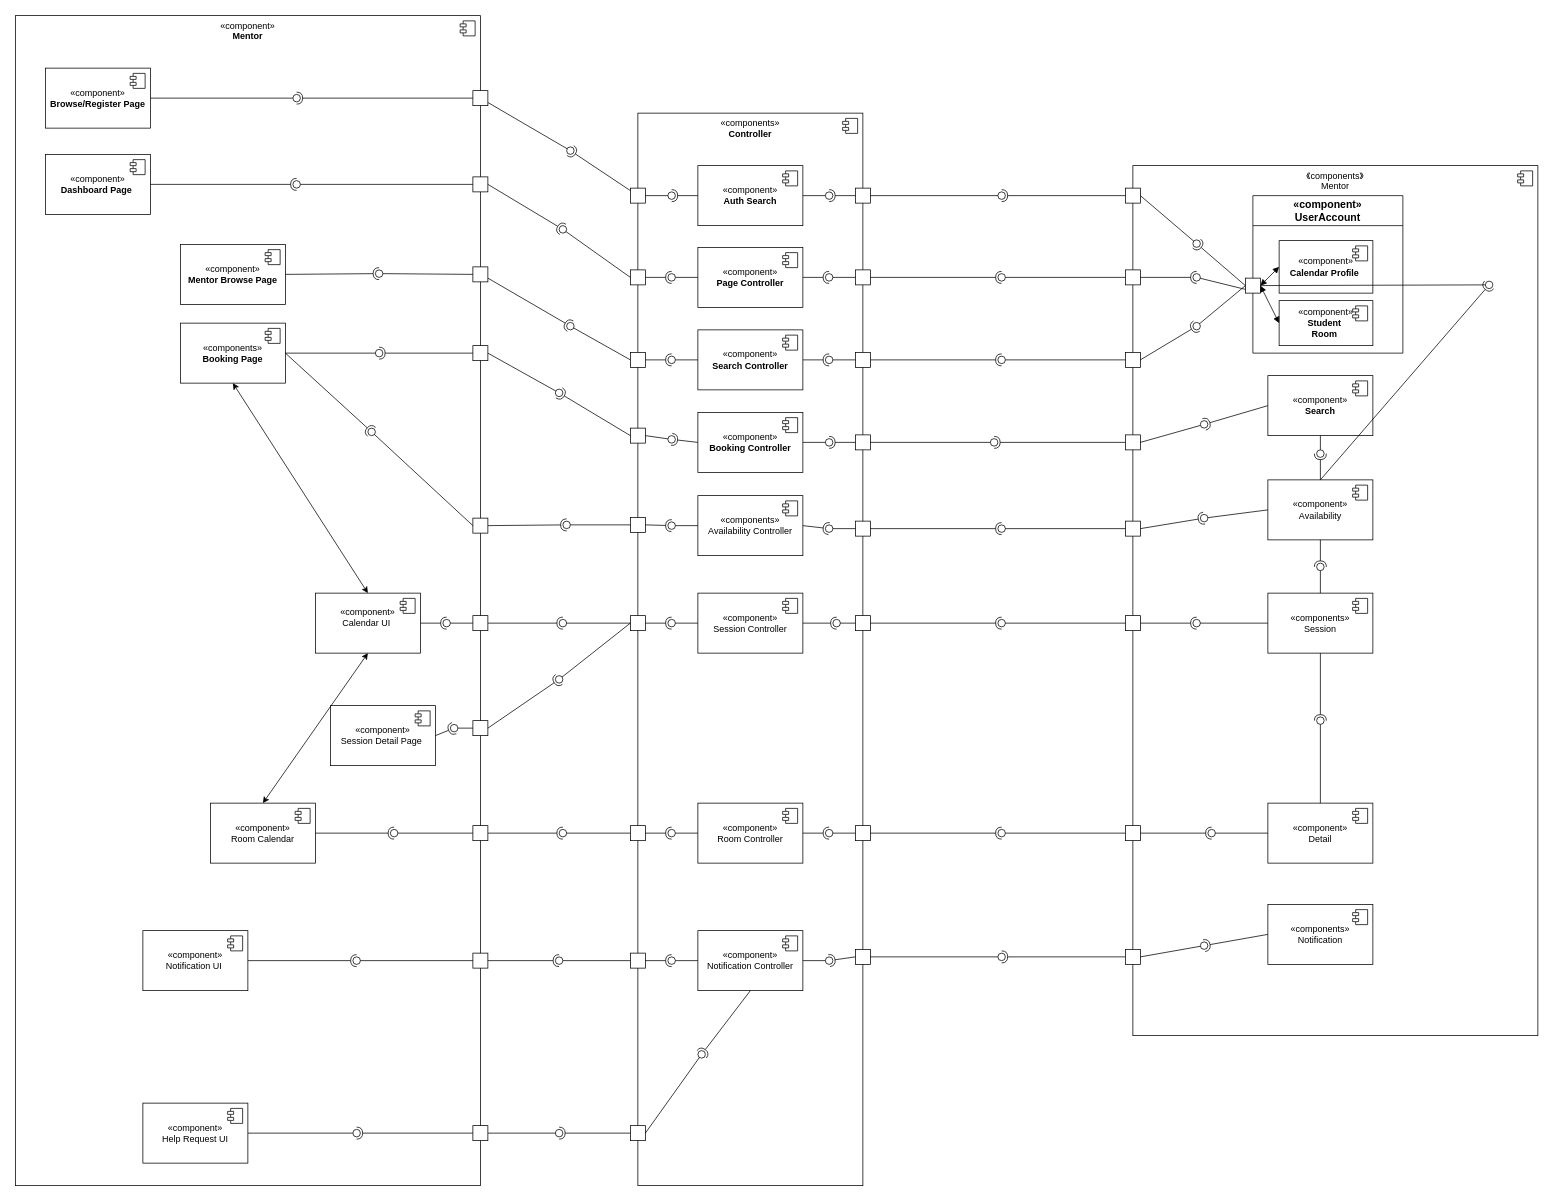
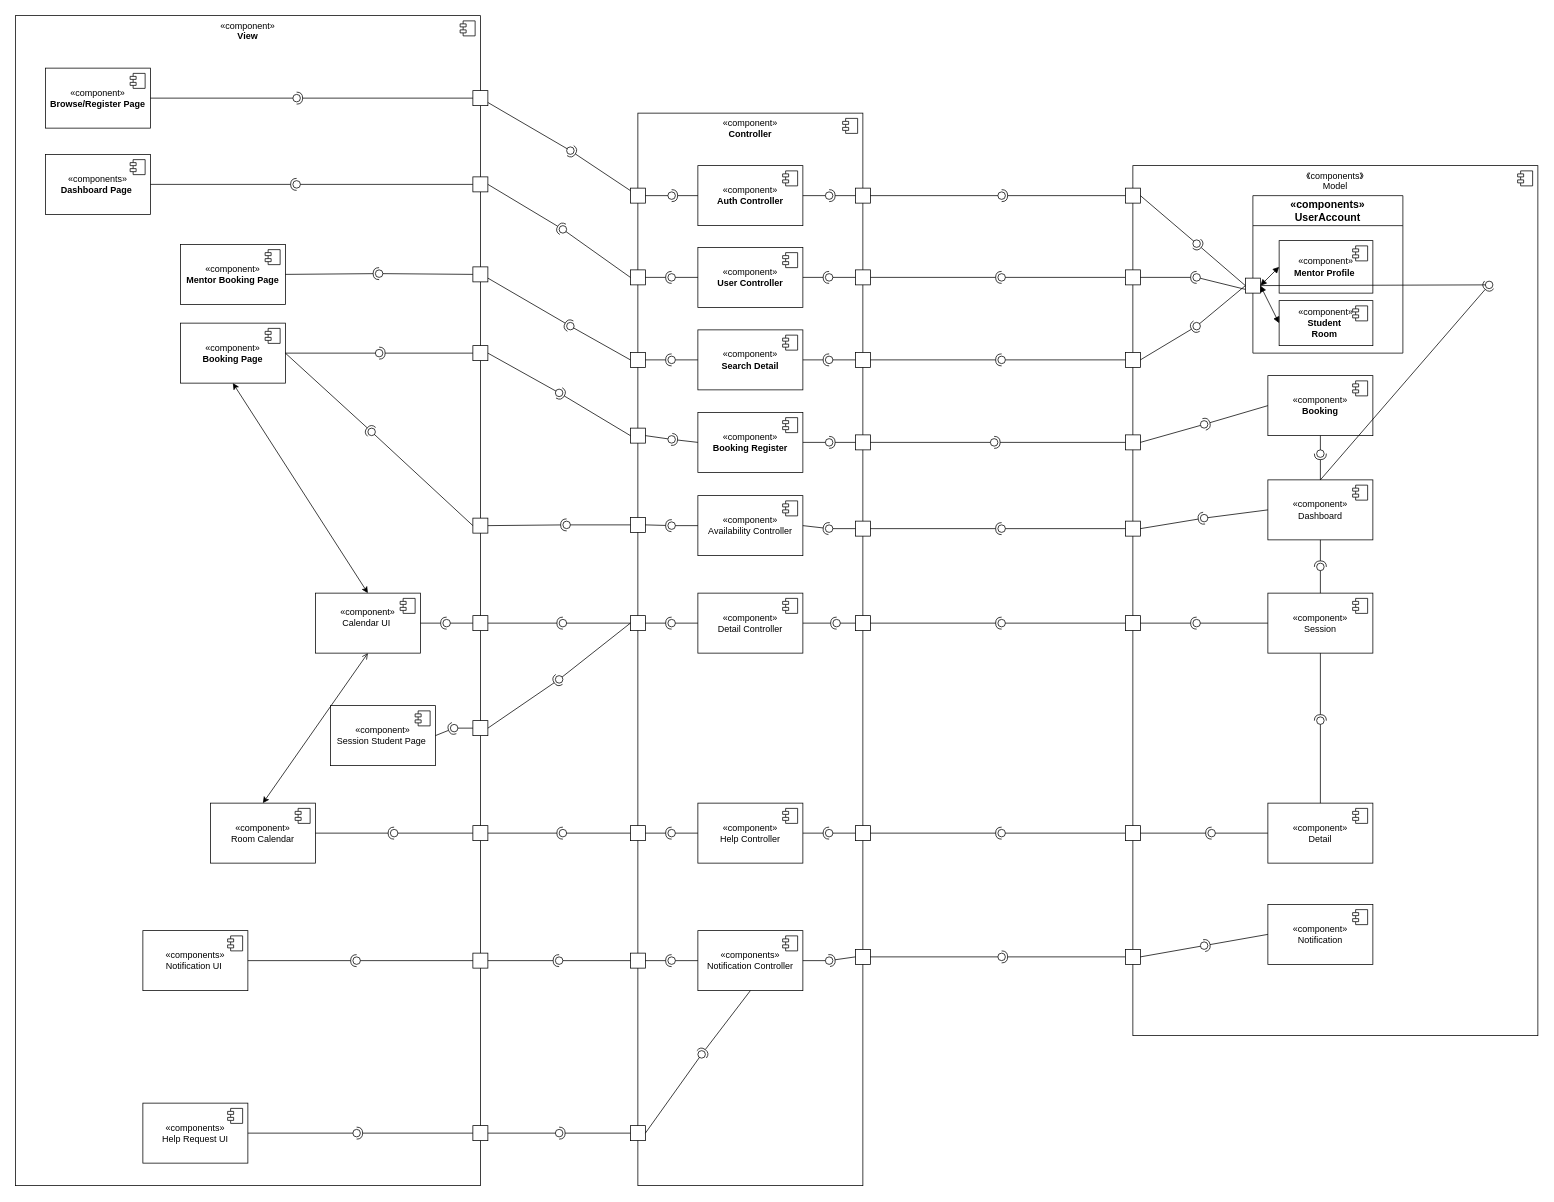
(248, 31) -> (248, 31)
(750, 129) -> (750, 129)
(1335, 181) -> (1335, 181)
(98, 184) -> (98, 184)
(750, 195) -> (750, 195)
(1328, 210) -> (1328, 210)
(1326, 267) -> (1326, 267)
(233, 274) -> (233, 274)
(750, 277) -> (750, 277)
(233, 353) -> (233, 353)
(750, 360) -> (750, 360)
(1320, 405) -> (1320, 405)
(750, 442) -> (750, 442)
(1320, 510) -> (1320, 510)
(750, 525) -> (750, 525)
(750, 623) -> (750, 623)
(1320, 623) -> (1320, 623)
(364, 658) -> (365, 658)
(383, 735) -> (383, 735)
(750, 833) -> (750, 833)
(1320, 934) -> (1320, 934)
(195, 960) -> (195, 960)
(750, 960) -> (750, 960)
(195, 1133) -> (195, 1133)
